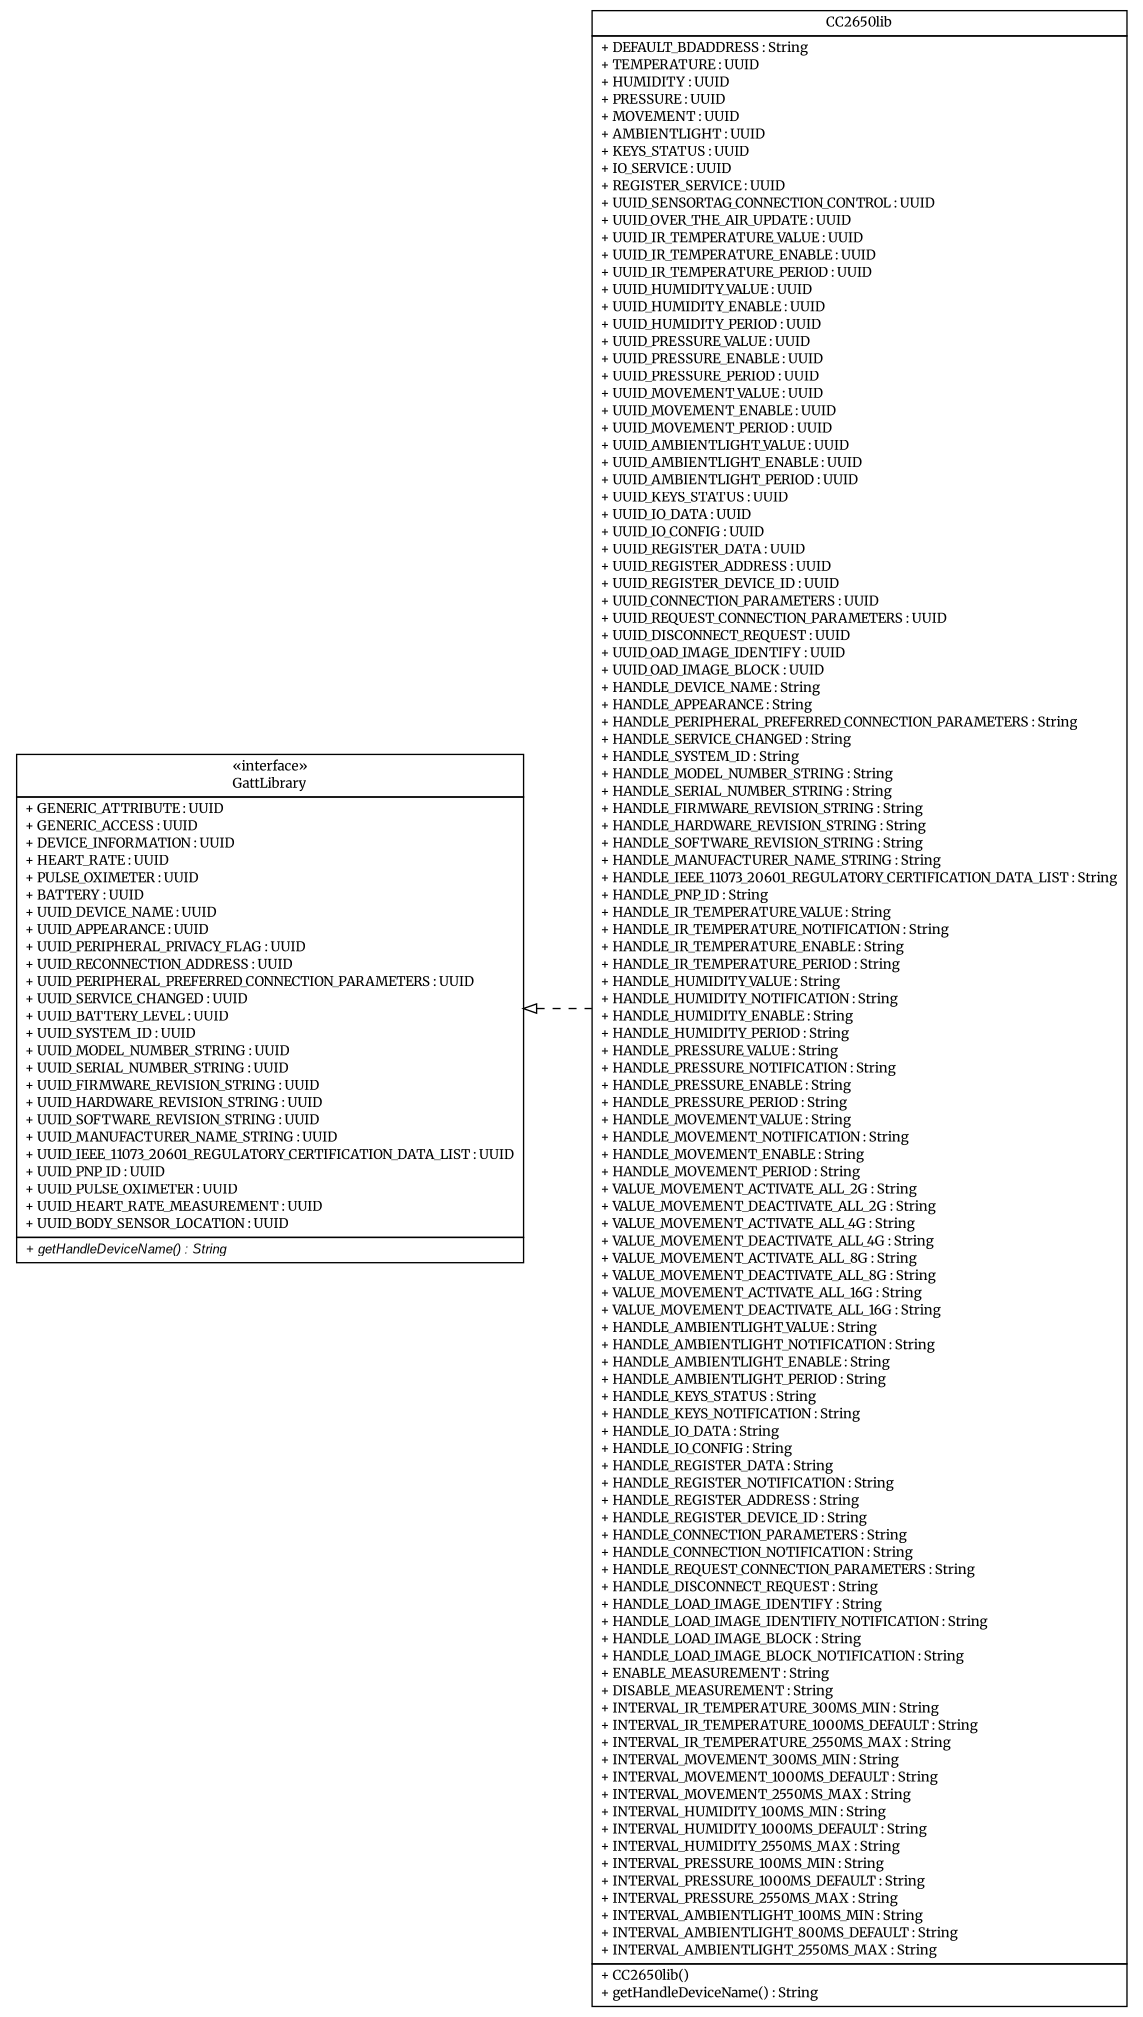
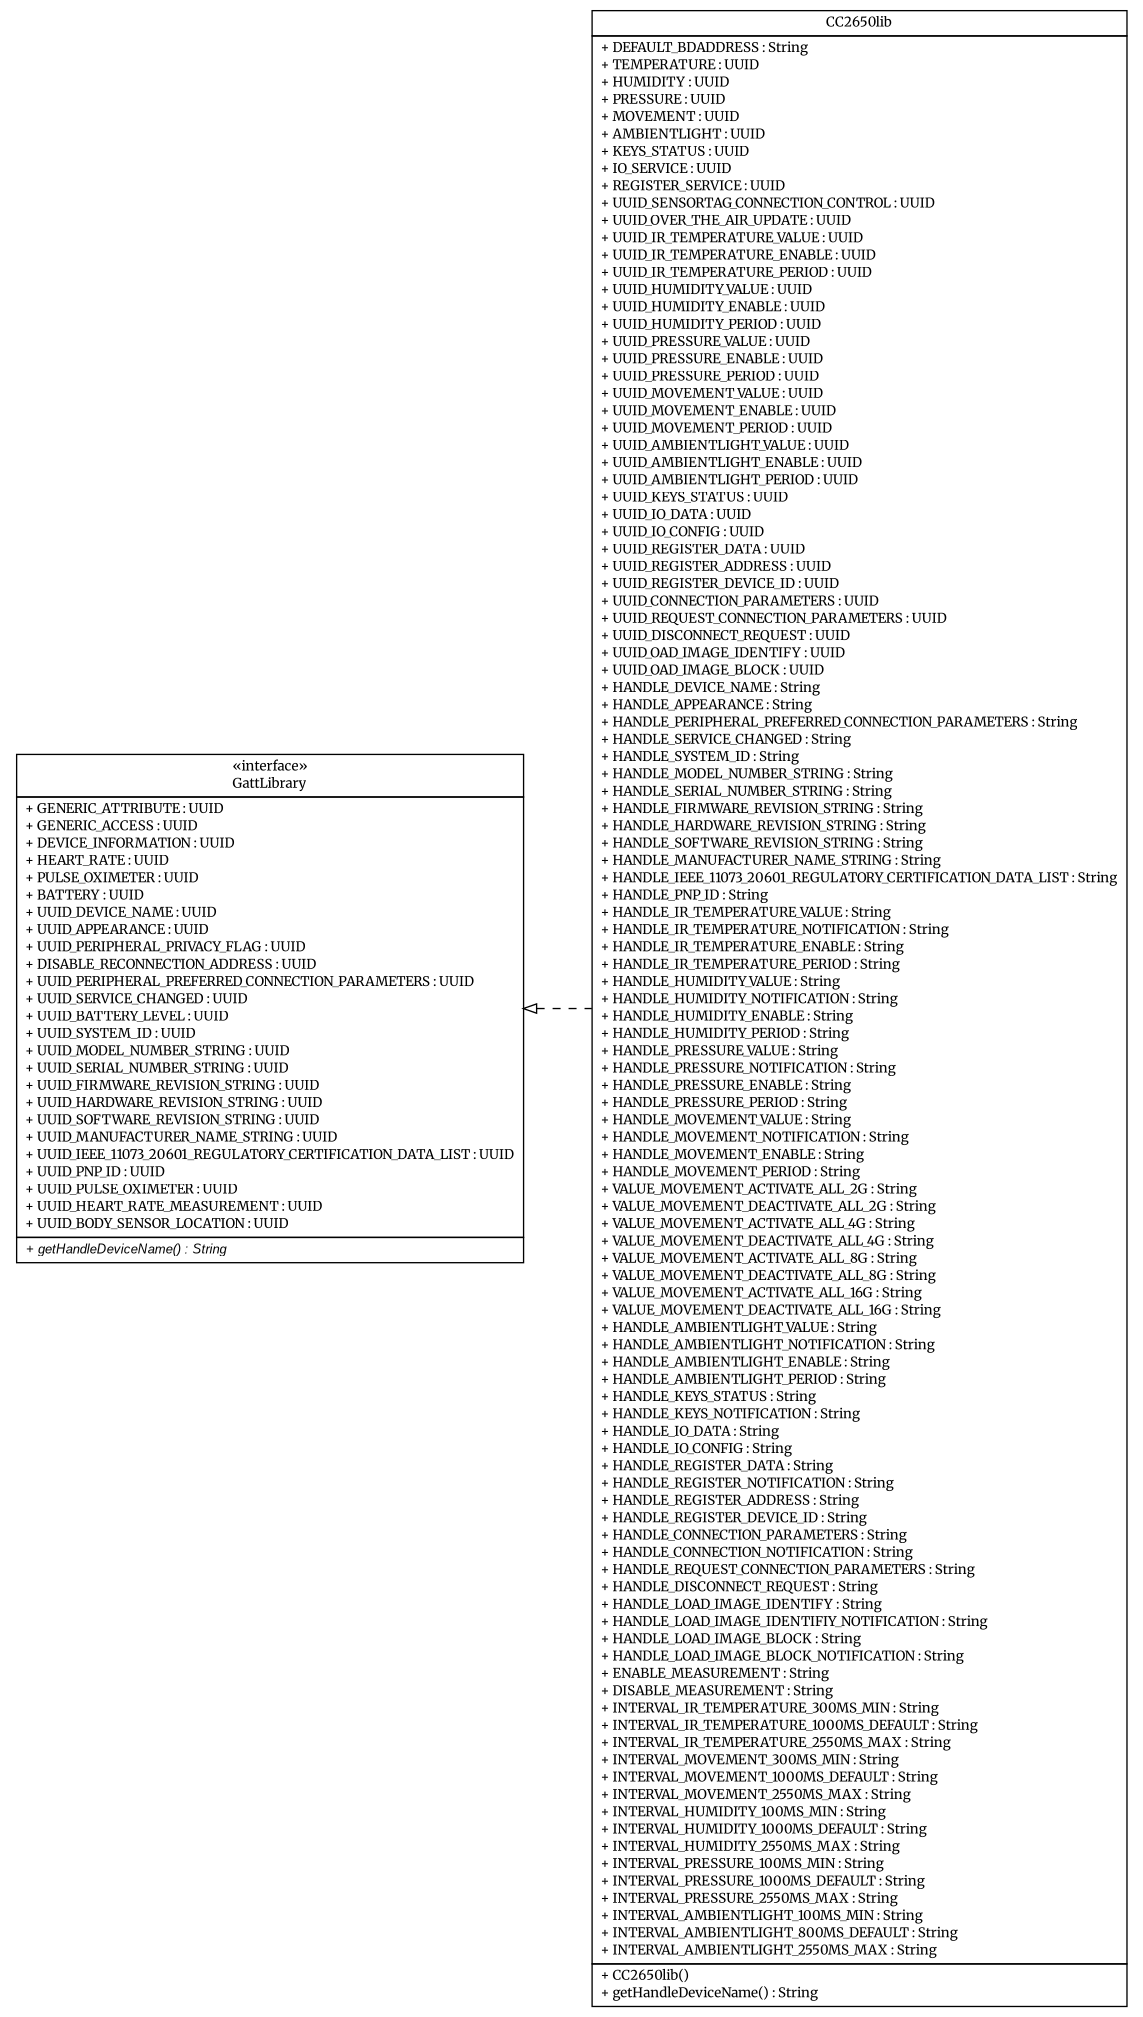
(159, 965) -> (171, 965)
